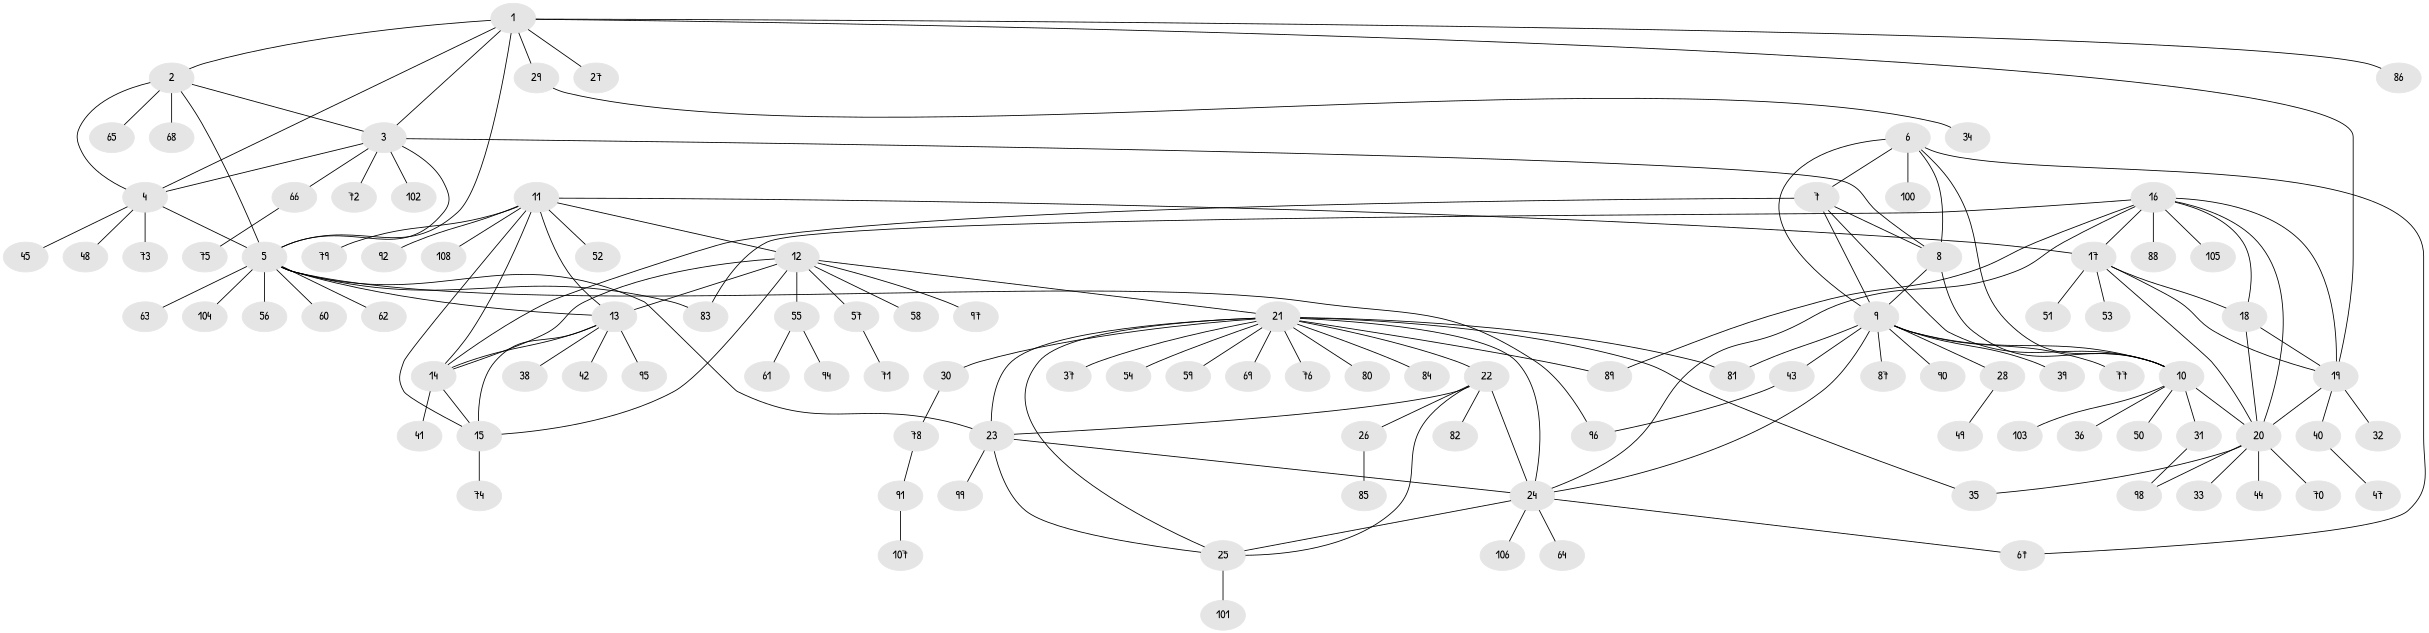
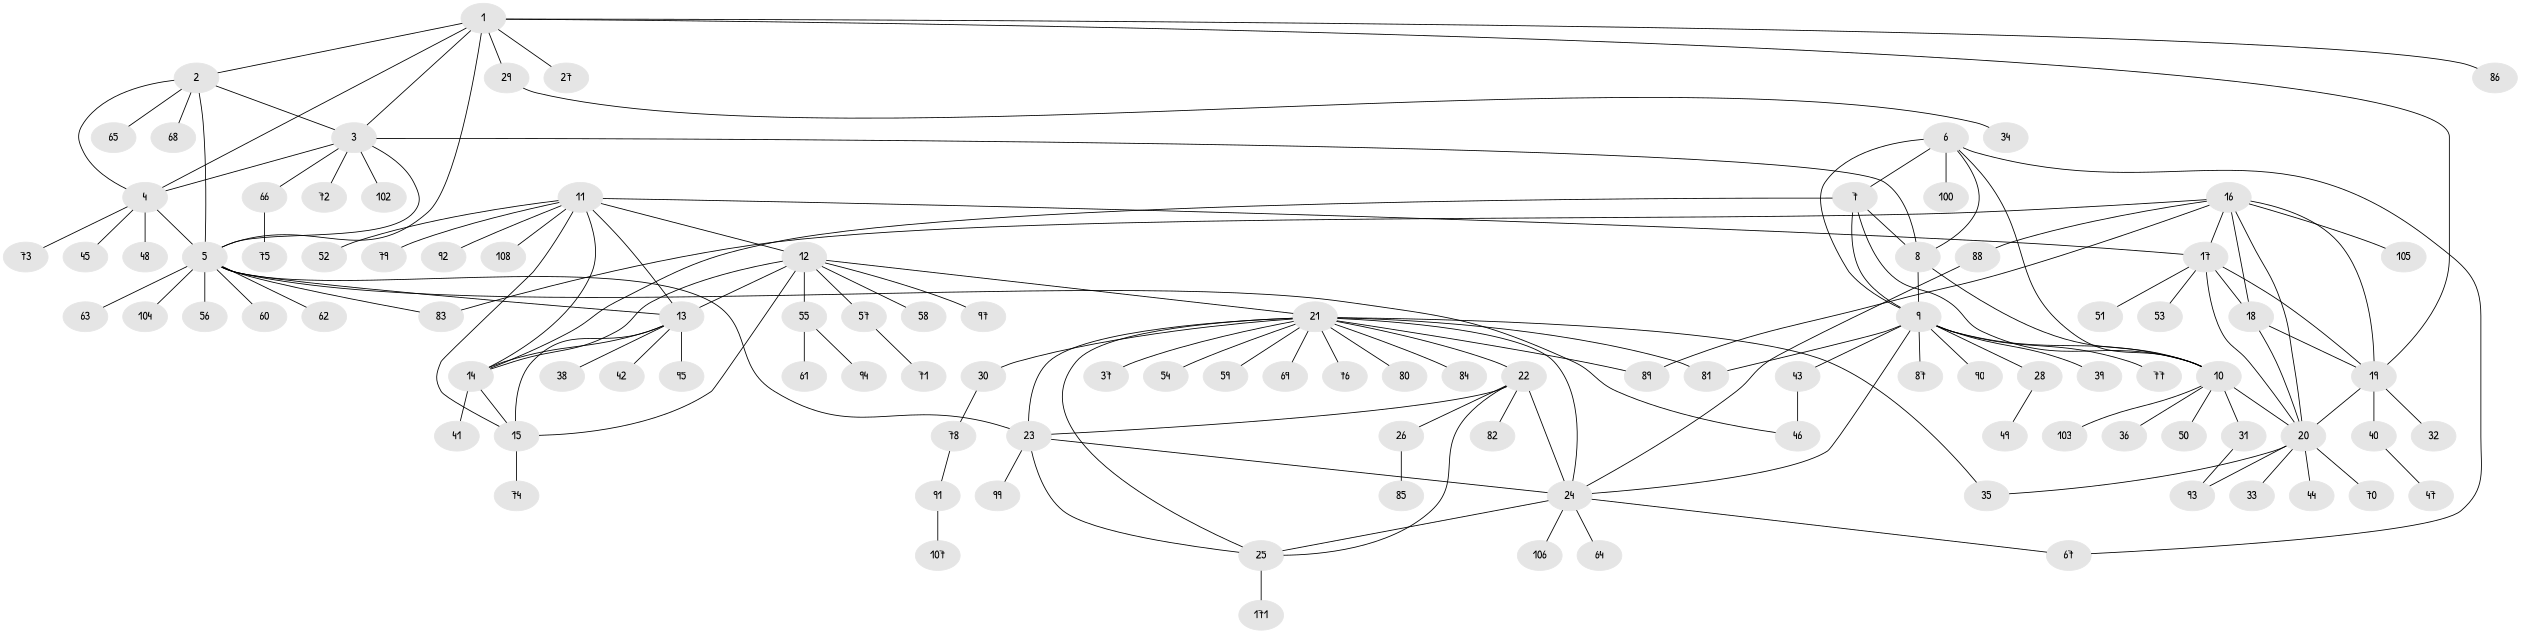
(1824, 311) -> (1757, 371)
(1594, 436) -> (1798, 436)
(2139, 496) -> (2192, 496)
(1223, 615) -> (1261, 615)
